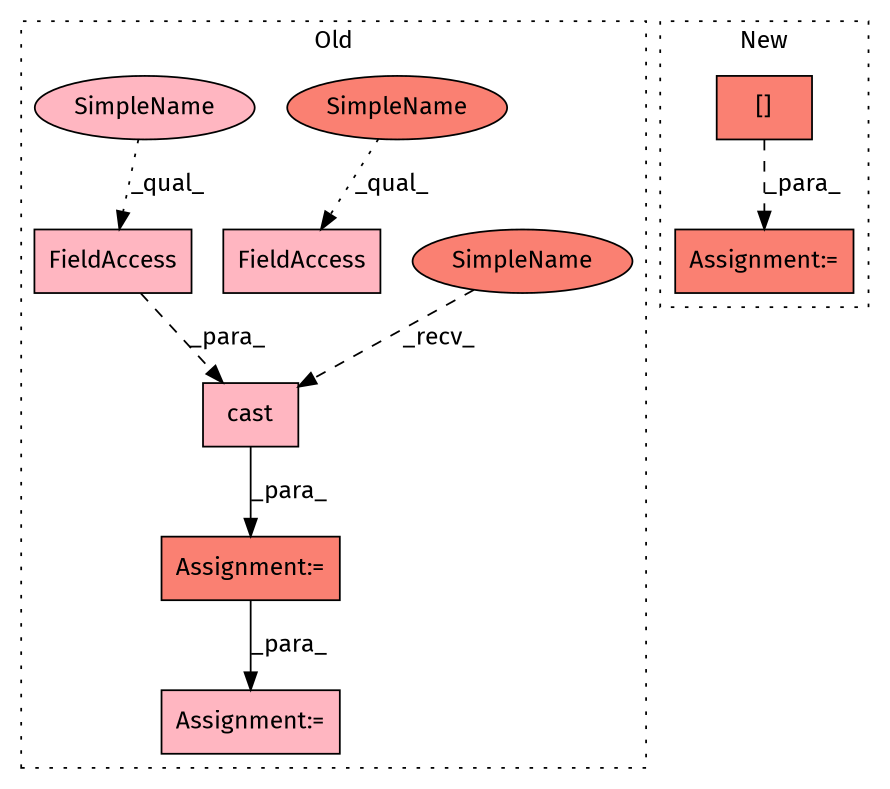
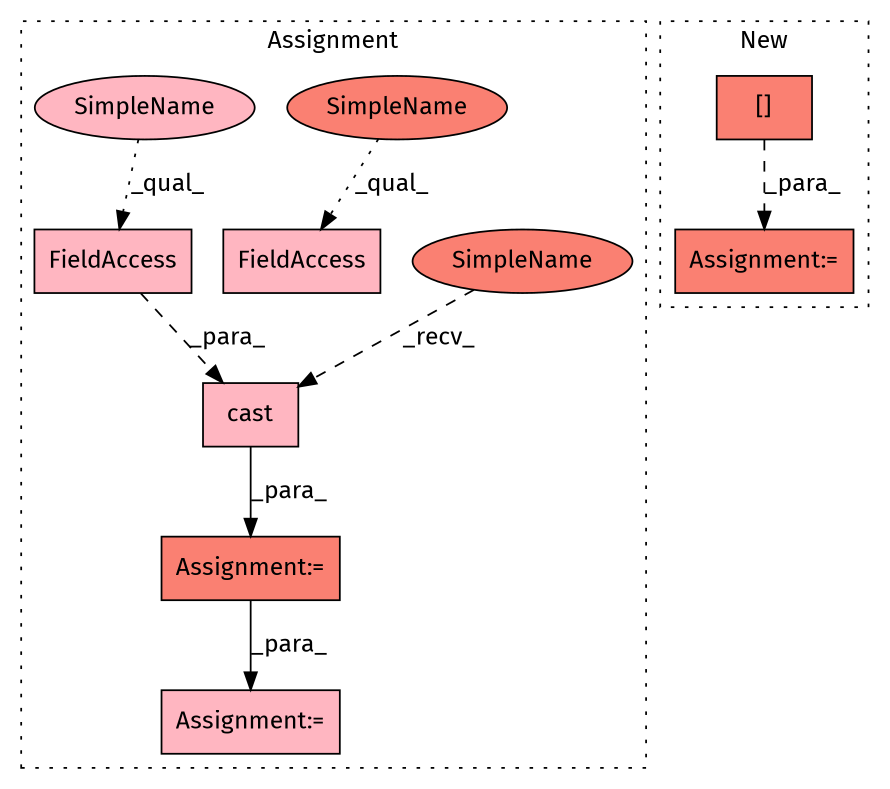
(334, 41) -> (334, 41)
